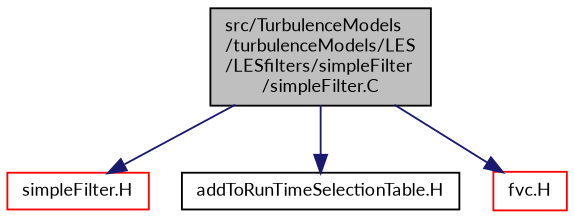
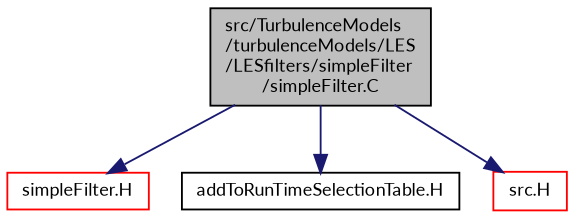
(530, 191) -> (530, 191)
